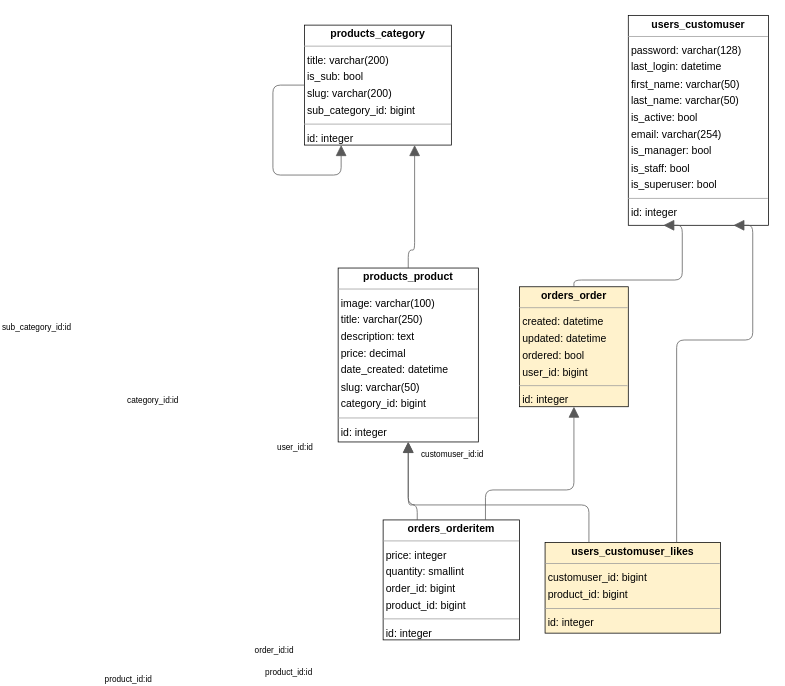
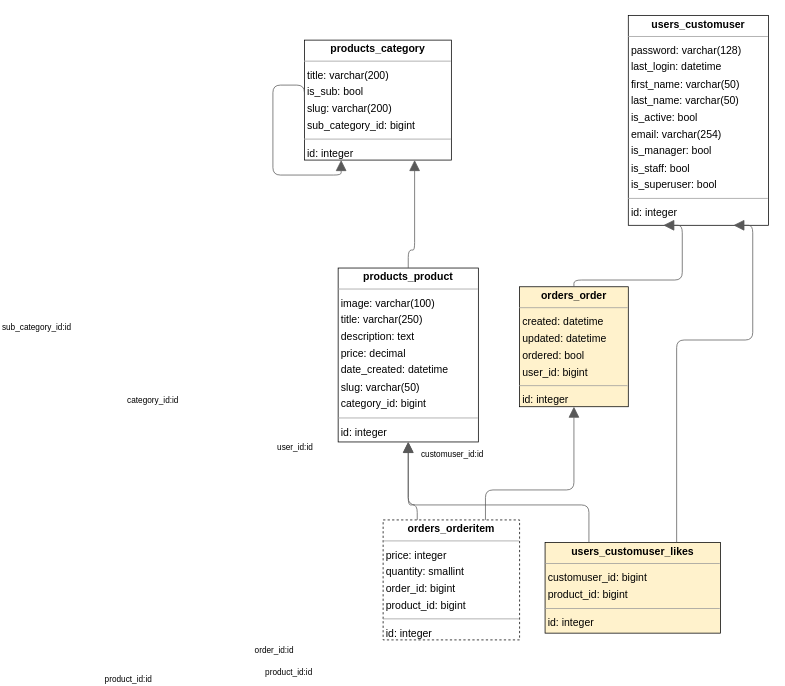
(378, 85) -> (378, 100)
(451, 580) -> (451, 580)
